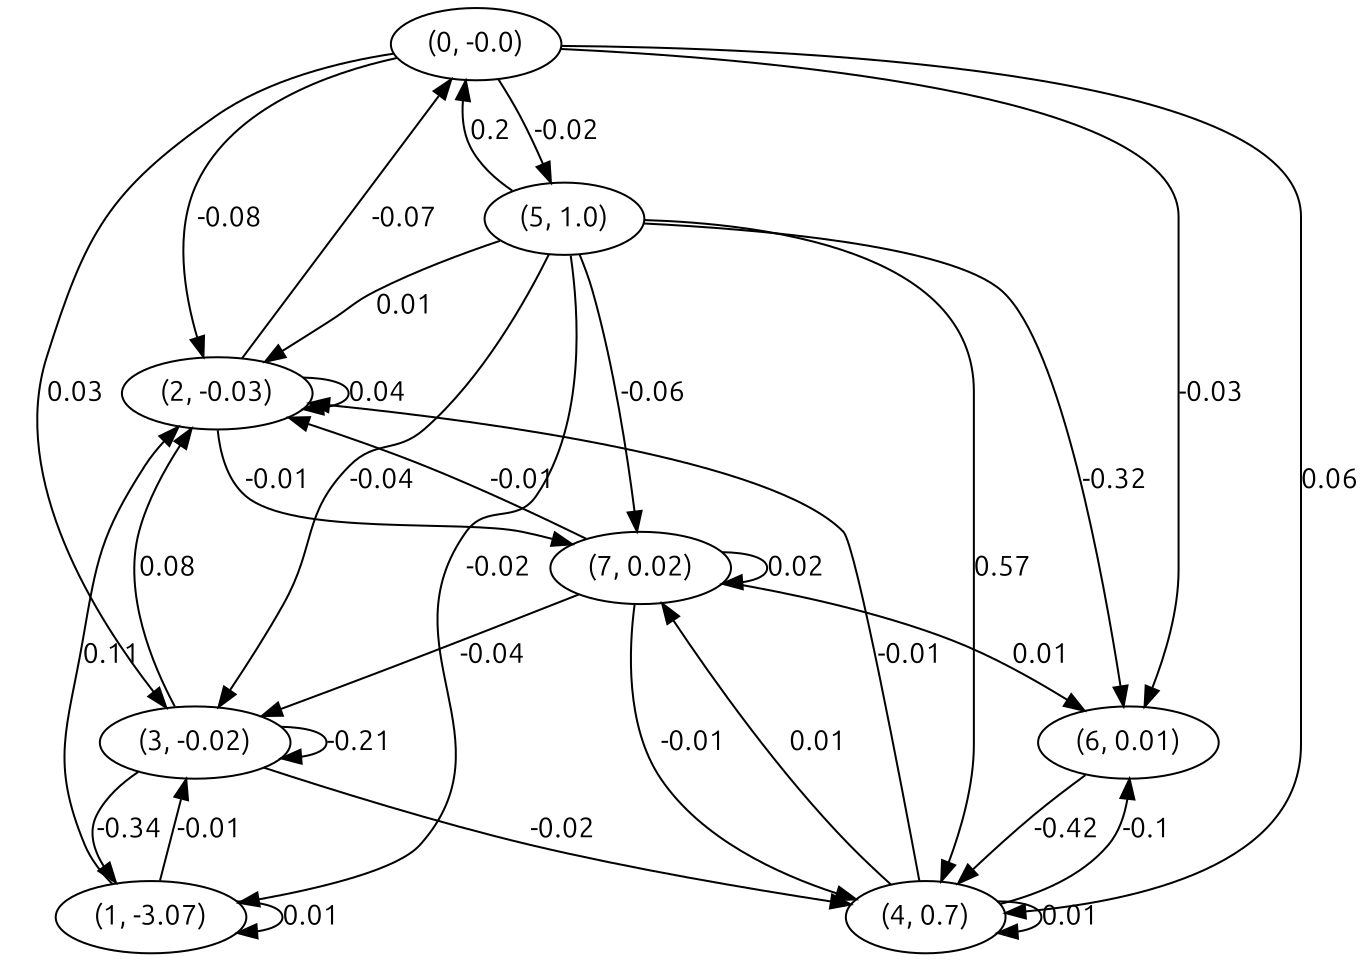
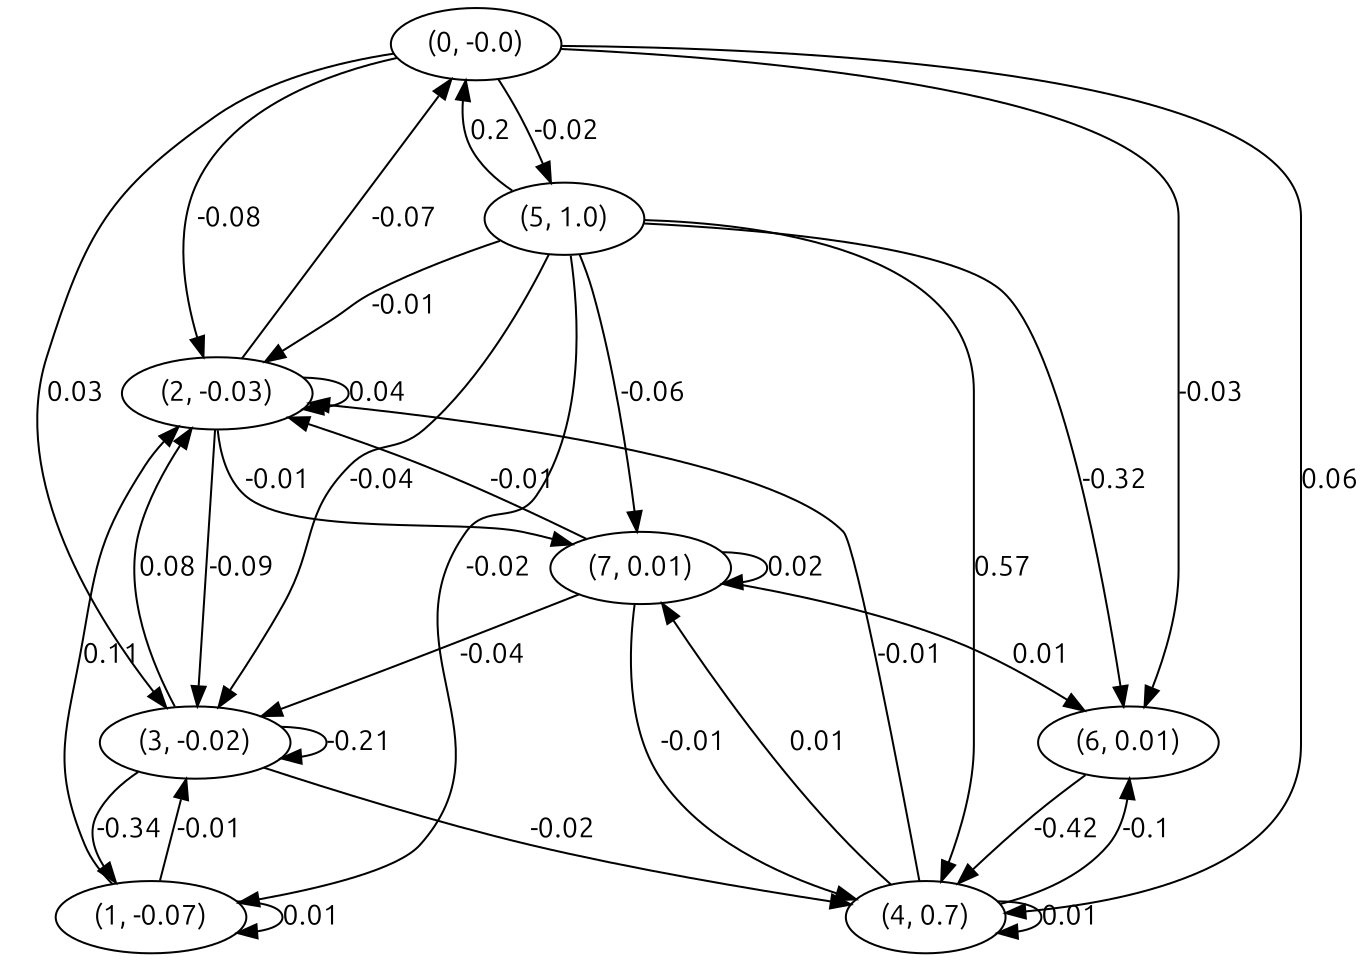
(405, 306) -> (405, 306)
none -> (207, 558)
(641, 568) -> (641, 568)
(151, 917) -> (151, 917)
